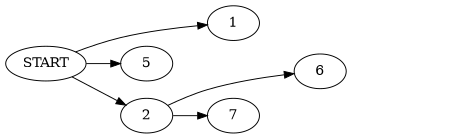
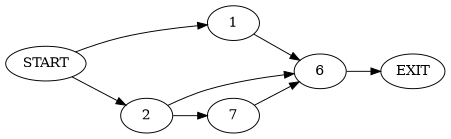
none -> (272, 45)
(147, 64) -> none
none -> (413, 71)
none -> (273, 96)
